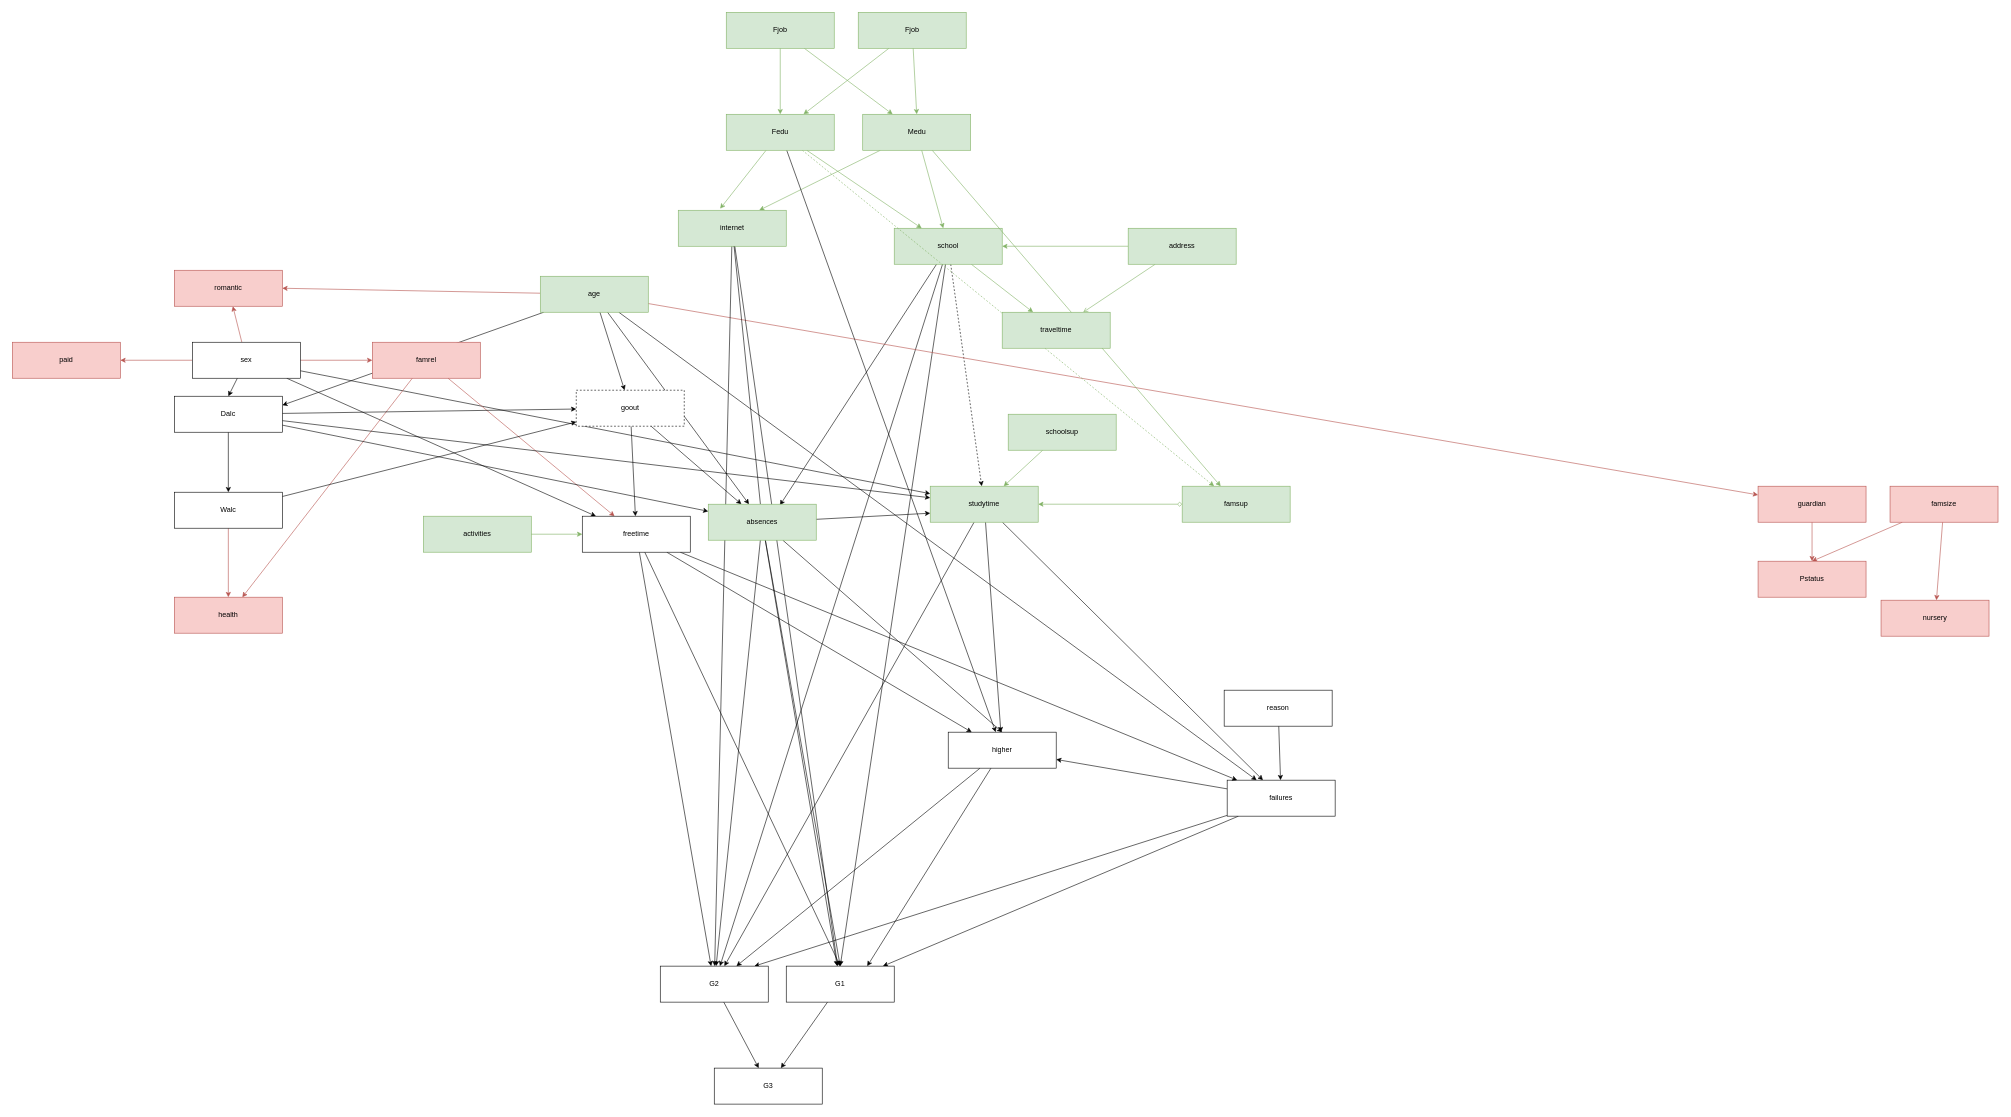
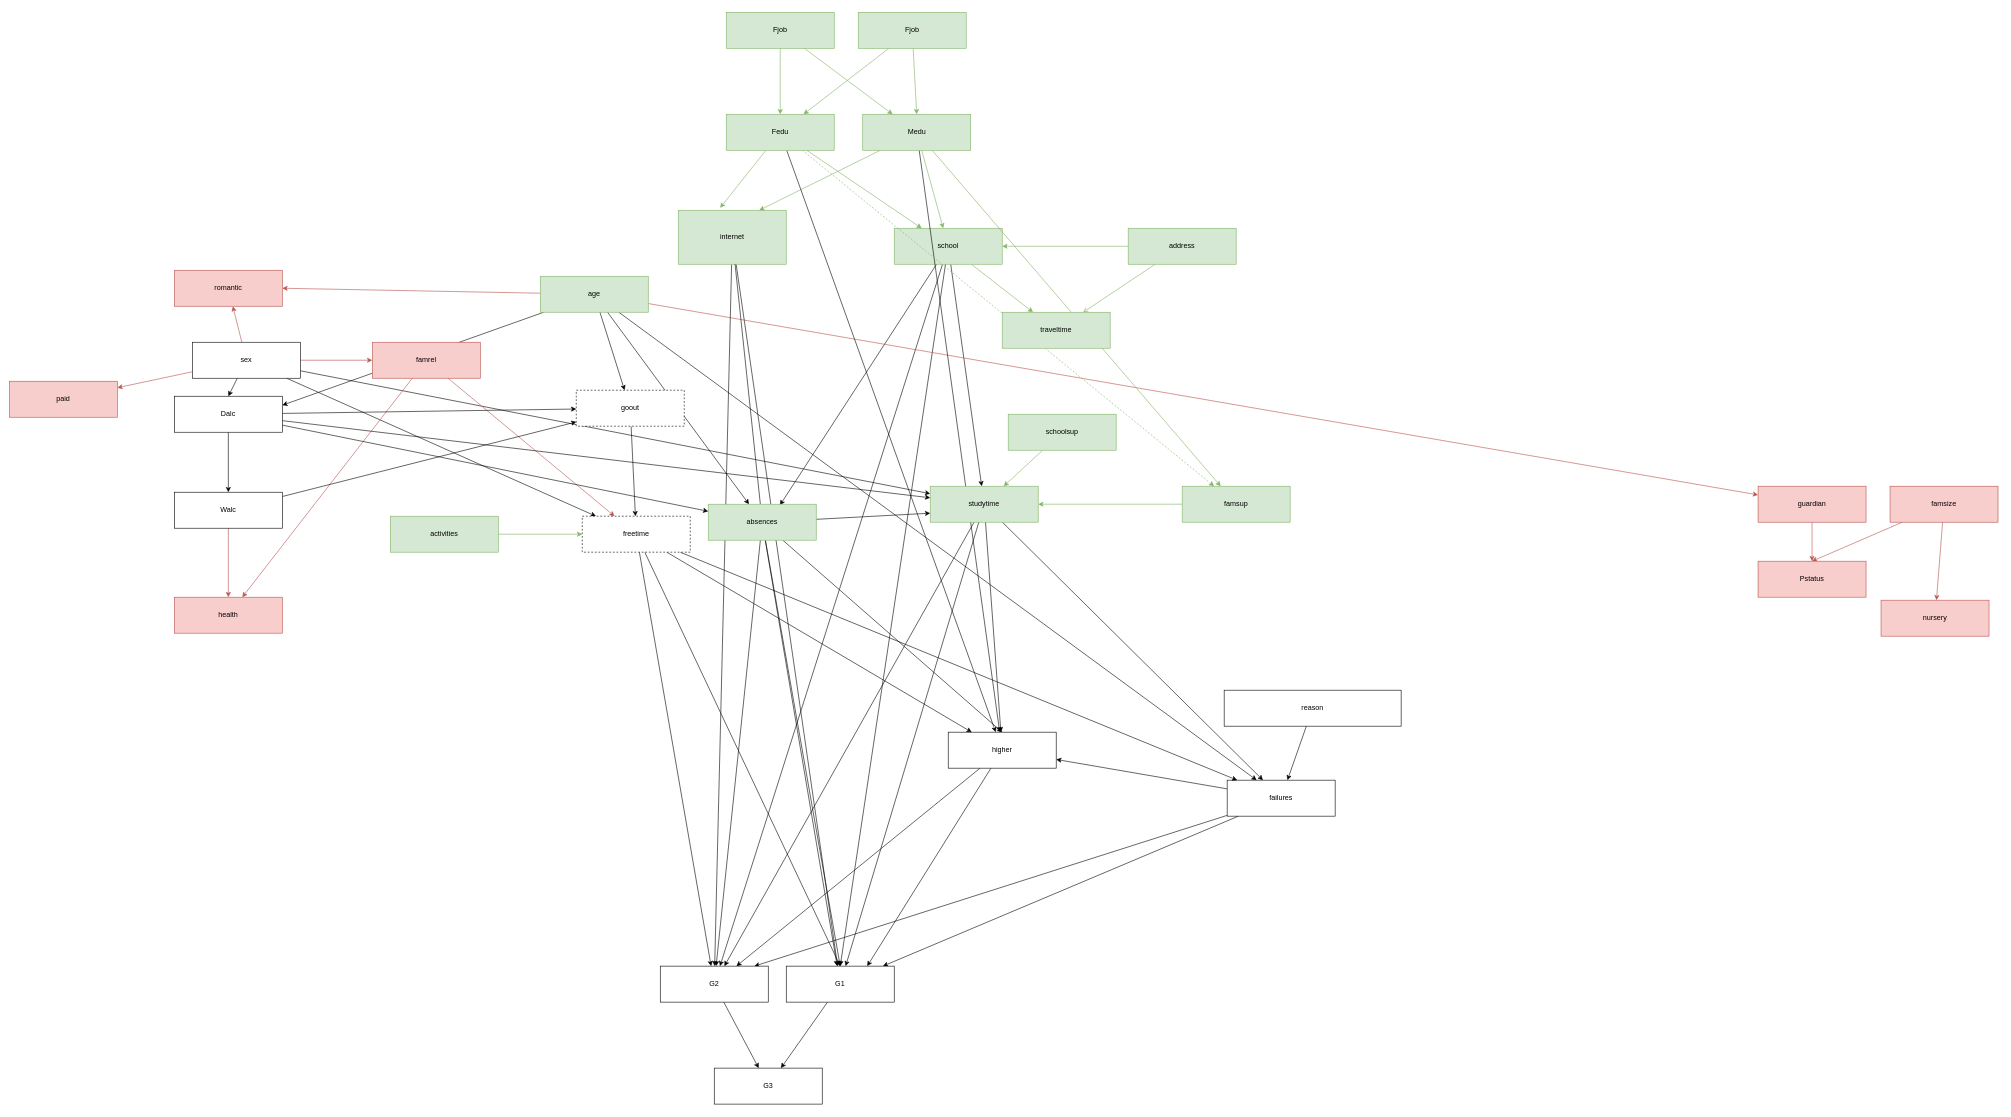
(732, 228) -> (732, 237)
(66, 360) -> (63, 399)
(966, 372) -> (966, 372)
none -> (953, 395)
(694, 464) -> none
(1177, 504) -> (1179, 504)
(477, 534) -> (444, 534)
(636, 534) -> (636, 534)
none -> (927, 694)
(1278, 708) -> (1313, 708)
